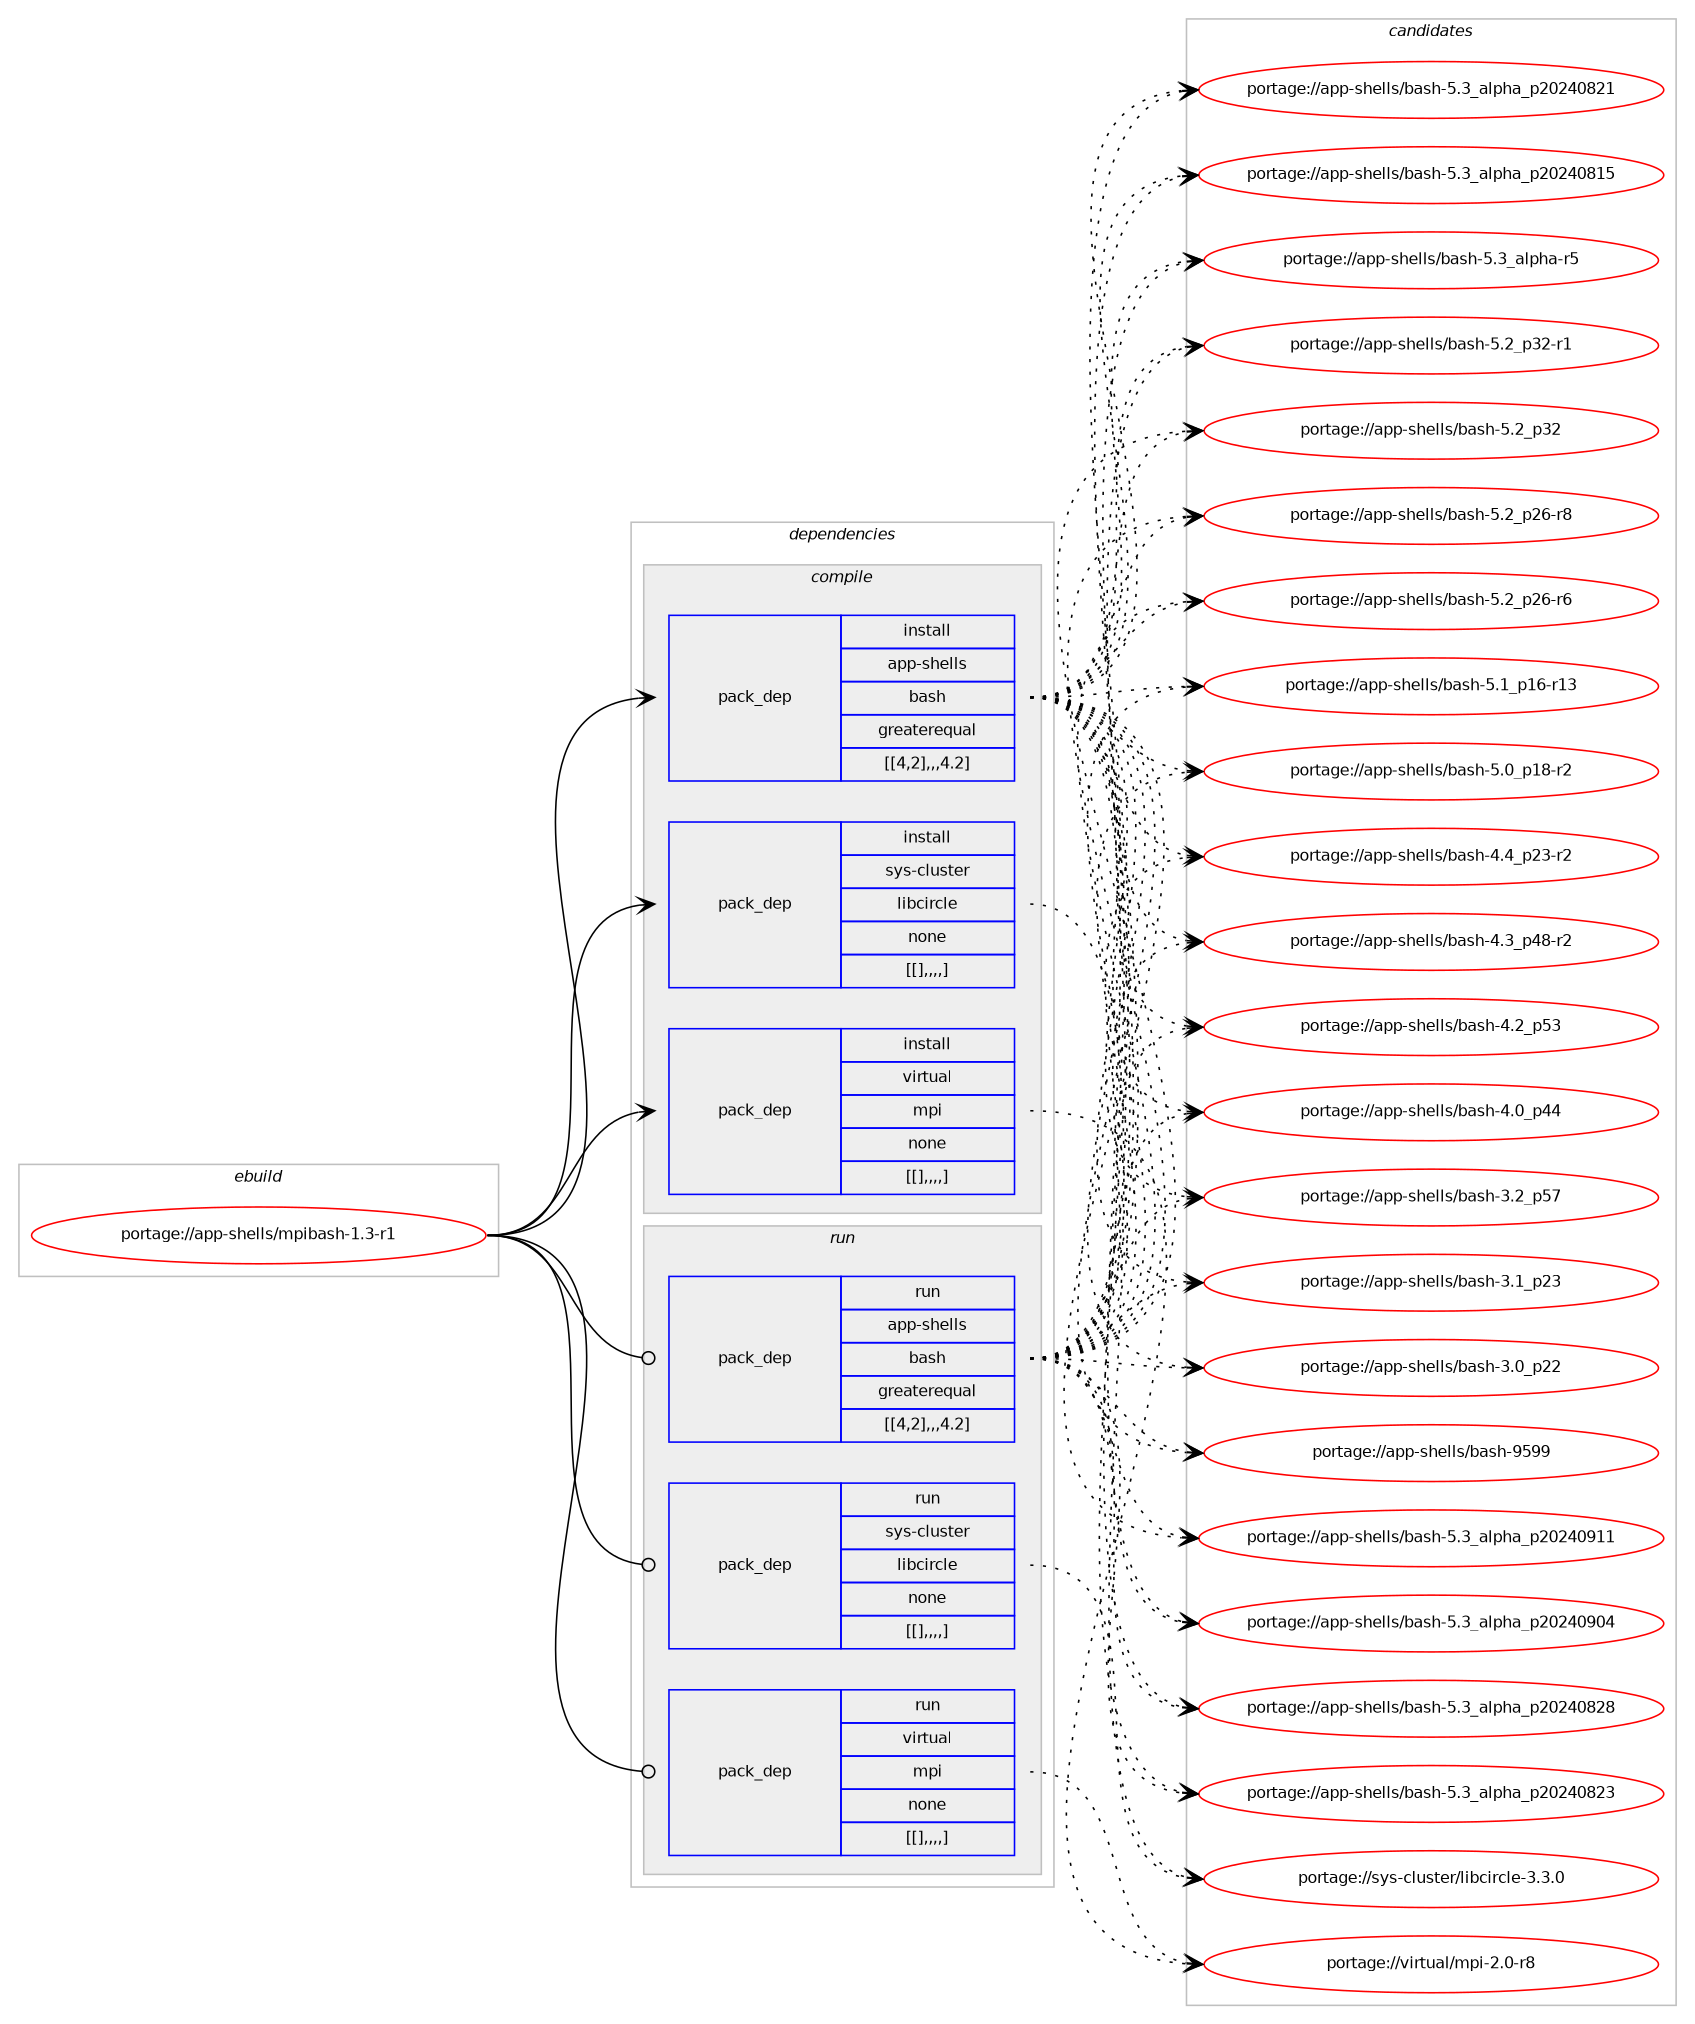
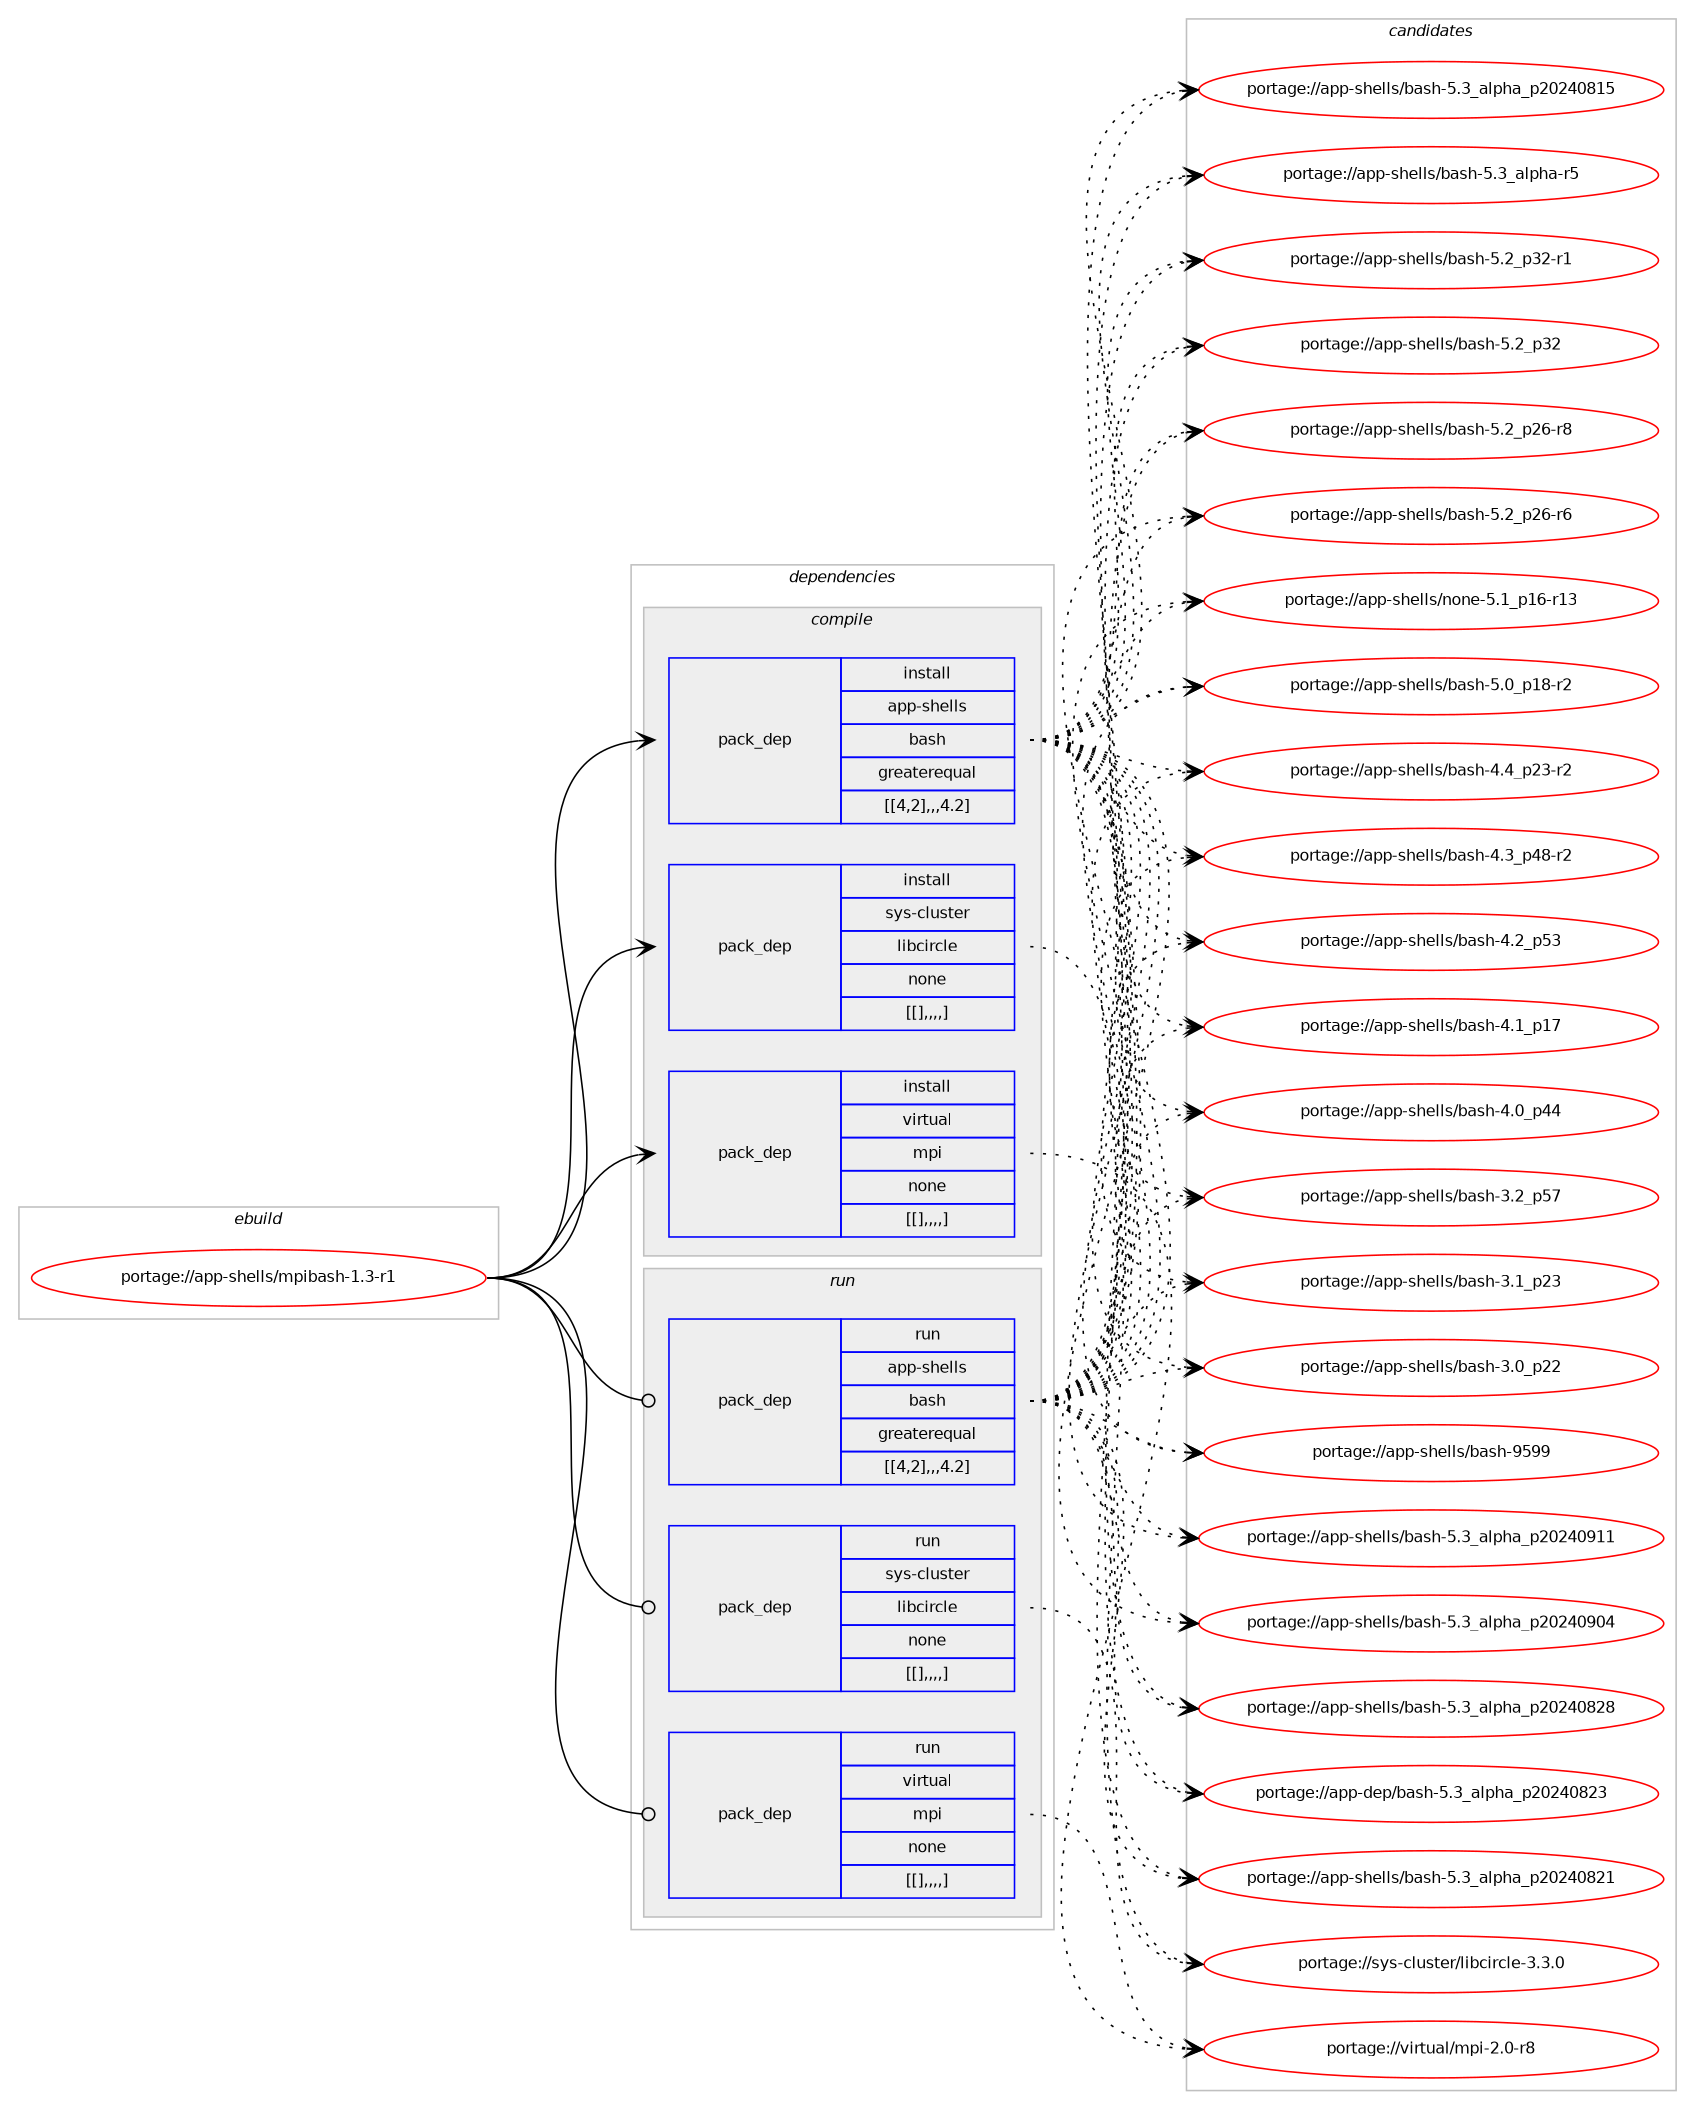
(1431, 686) -> (1431, 601)
none -> (1431, 1027)
(1431, 1794) -> (1431, 1794)
